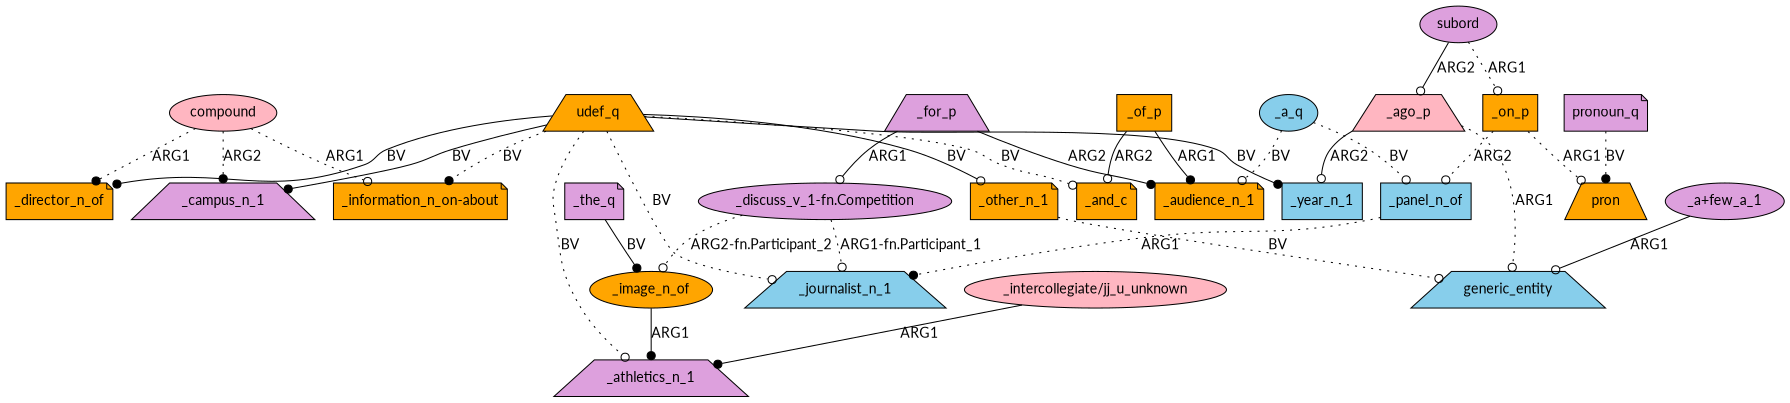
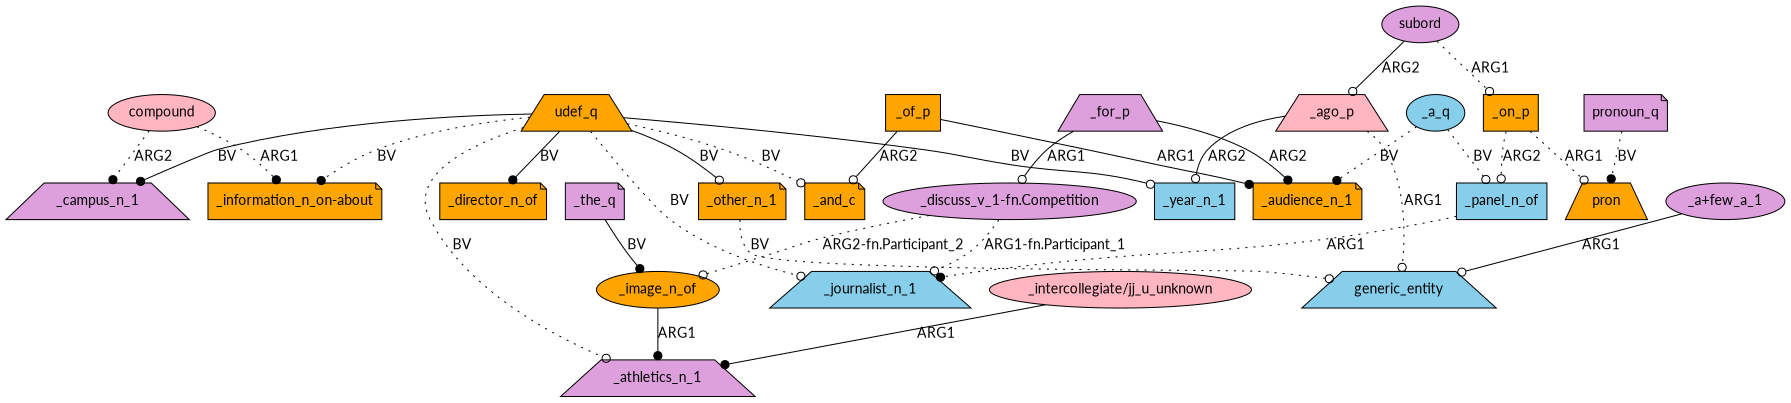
(965, 132) -> (873, 143)
(148, 154) -> none
(307, 156) -> (244, 151)
(1267, 157) -> (1378, 152)
